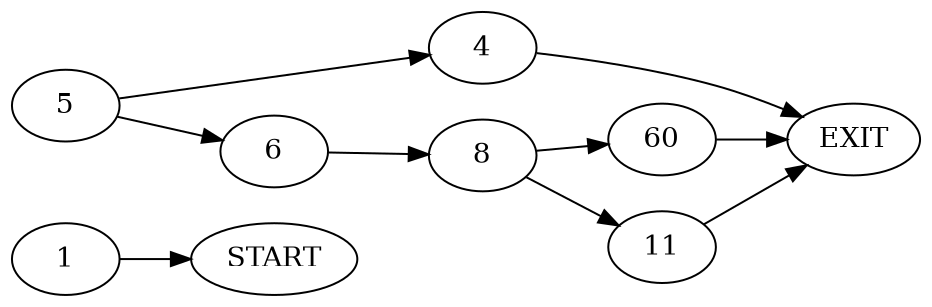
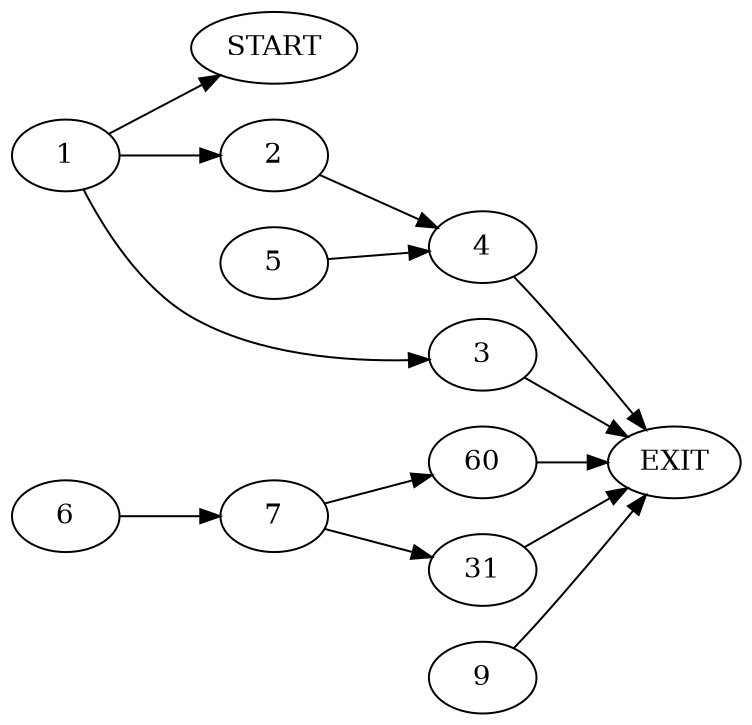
(160, 126) -> none
none -> (274, 155)
(483, 155) -> (274, 516)
(662, 247) -> (483, 570)
none -> (483, 355)
none -> (483, 678)
